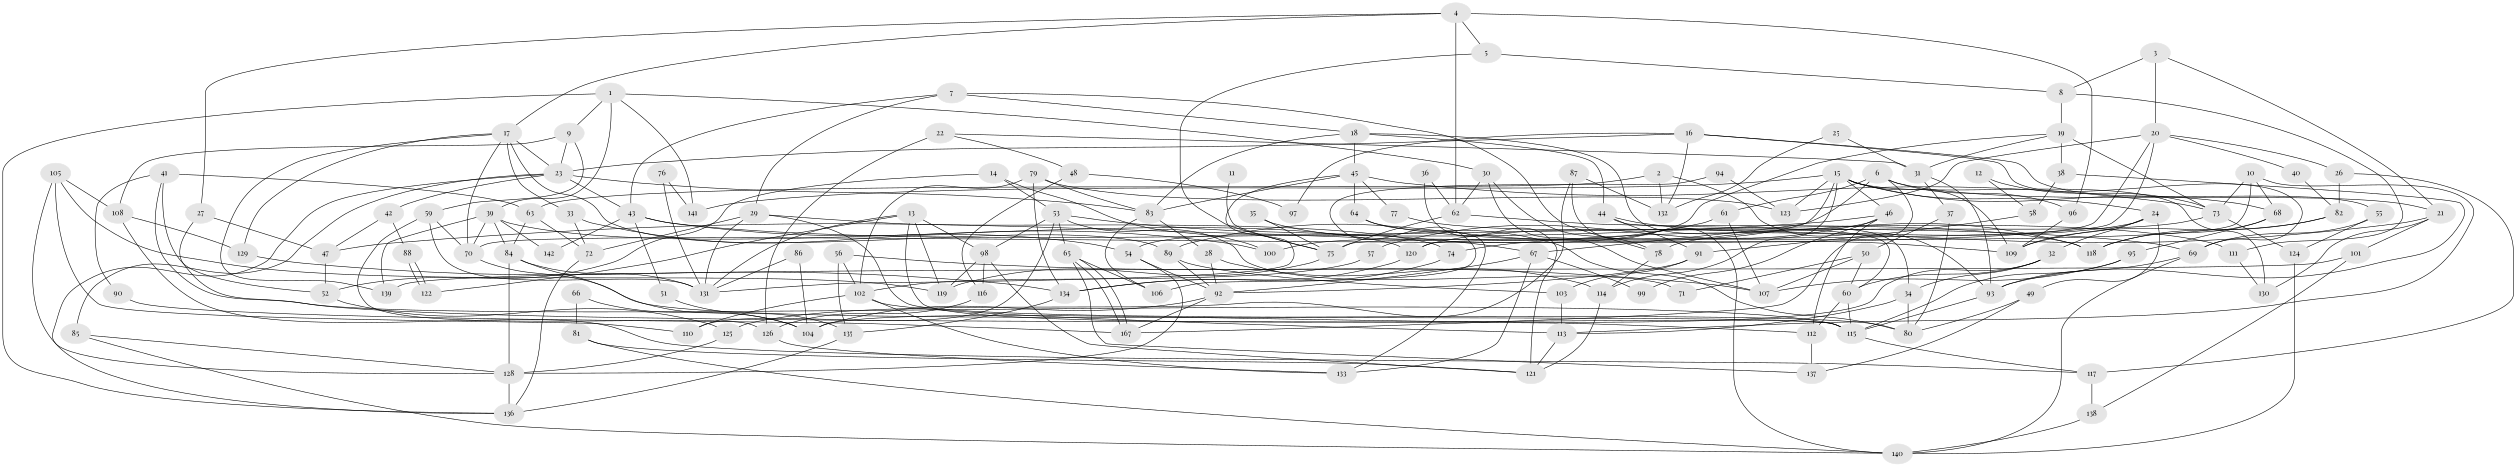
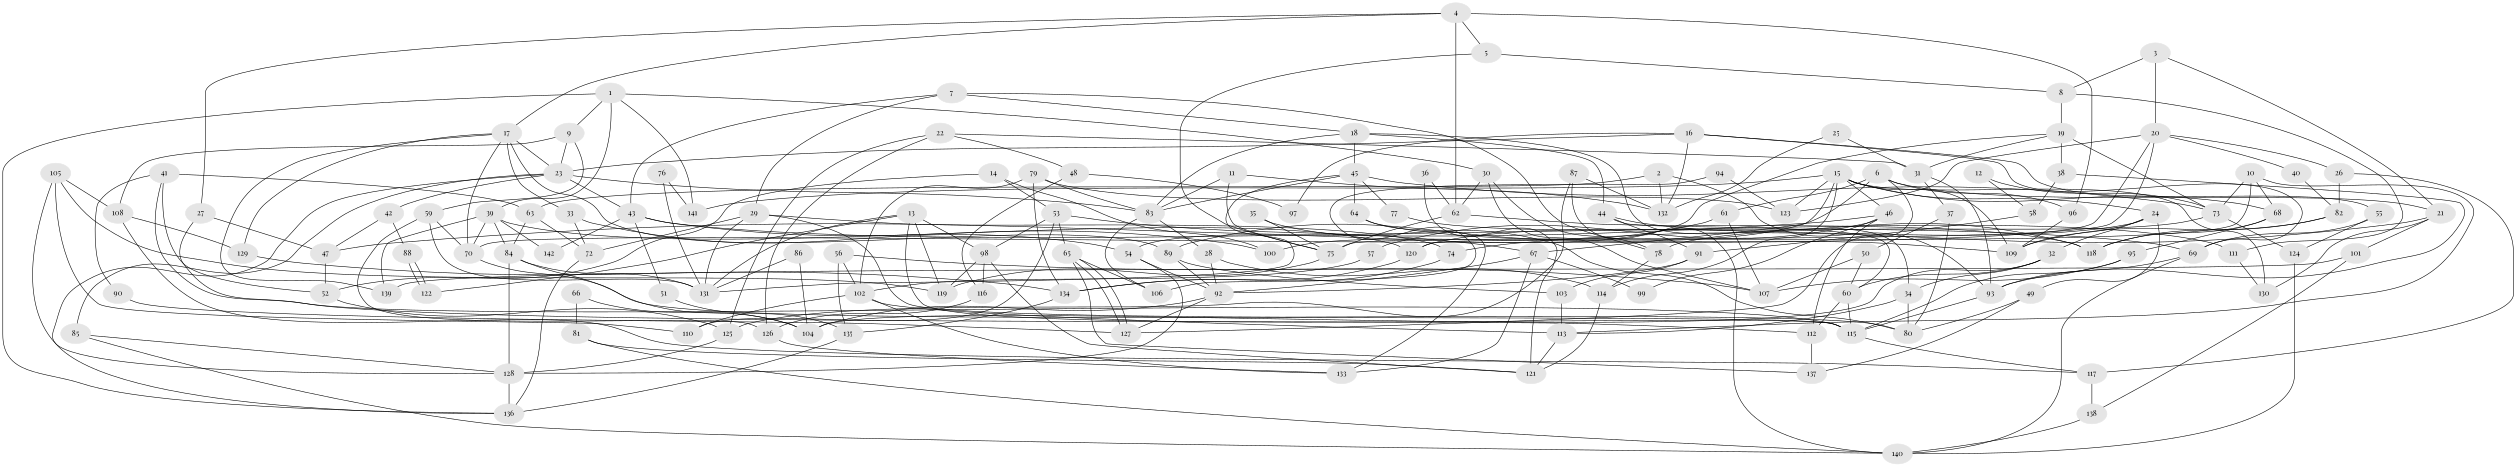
none -> (1448, 189)
none -> (1191, 193)
none -> (788, 207)
(1682, 294) -> none
(1126, 334) -> (1126, 334)
